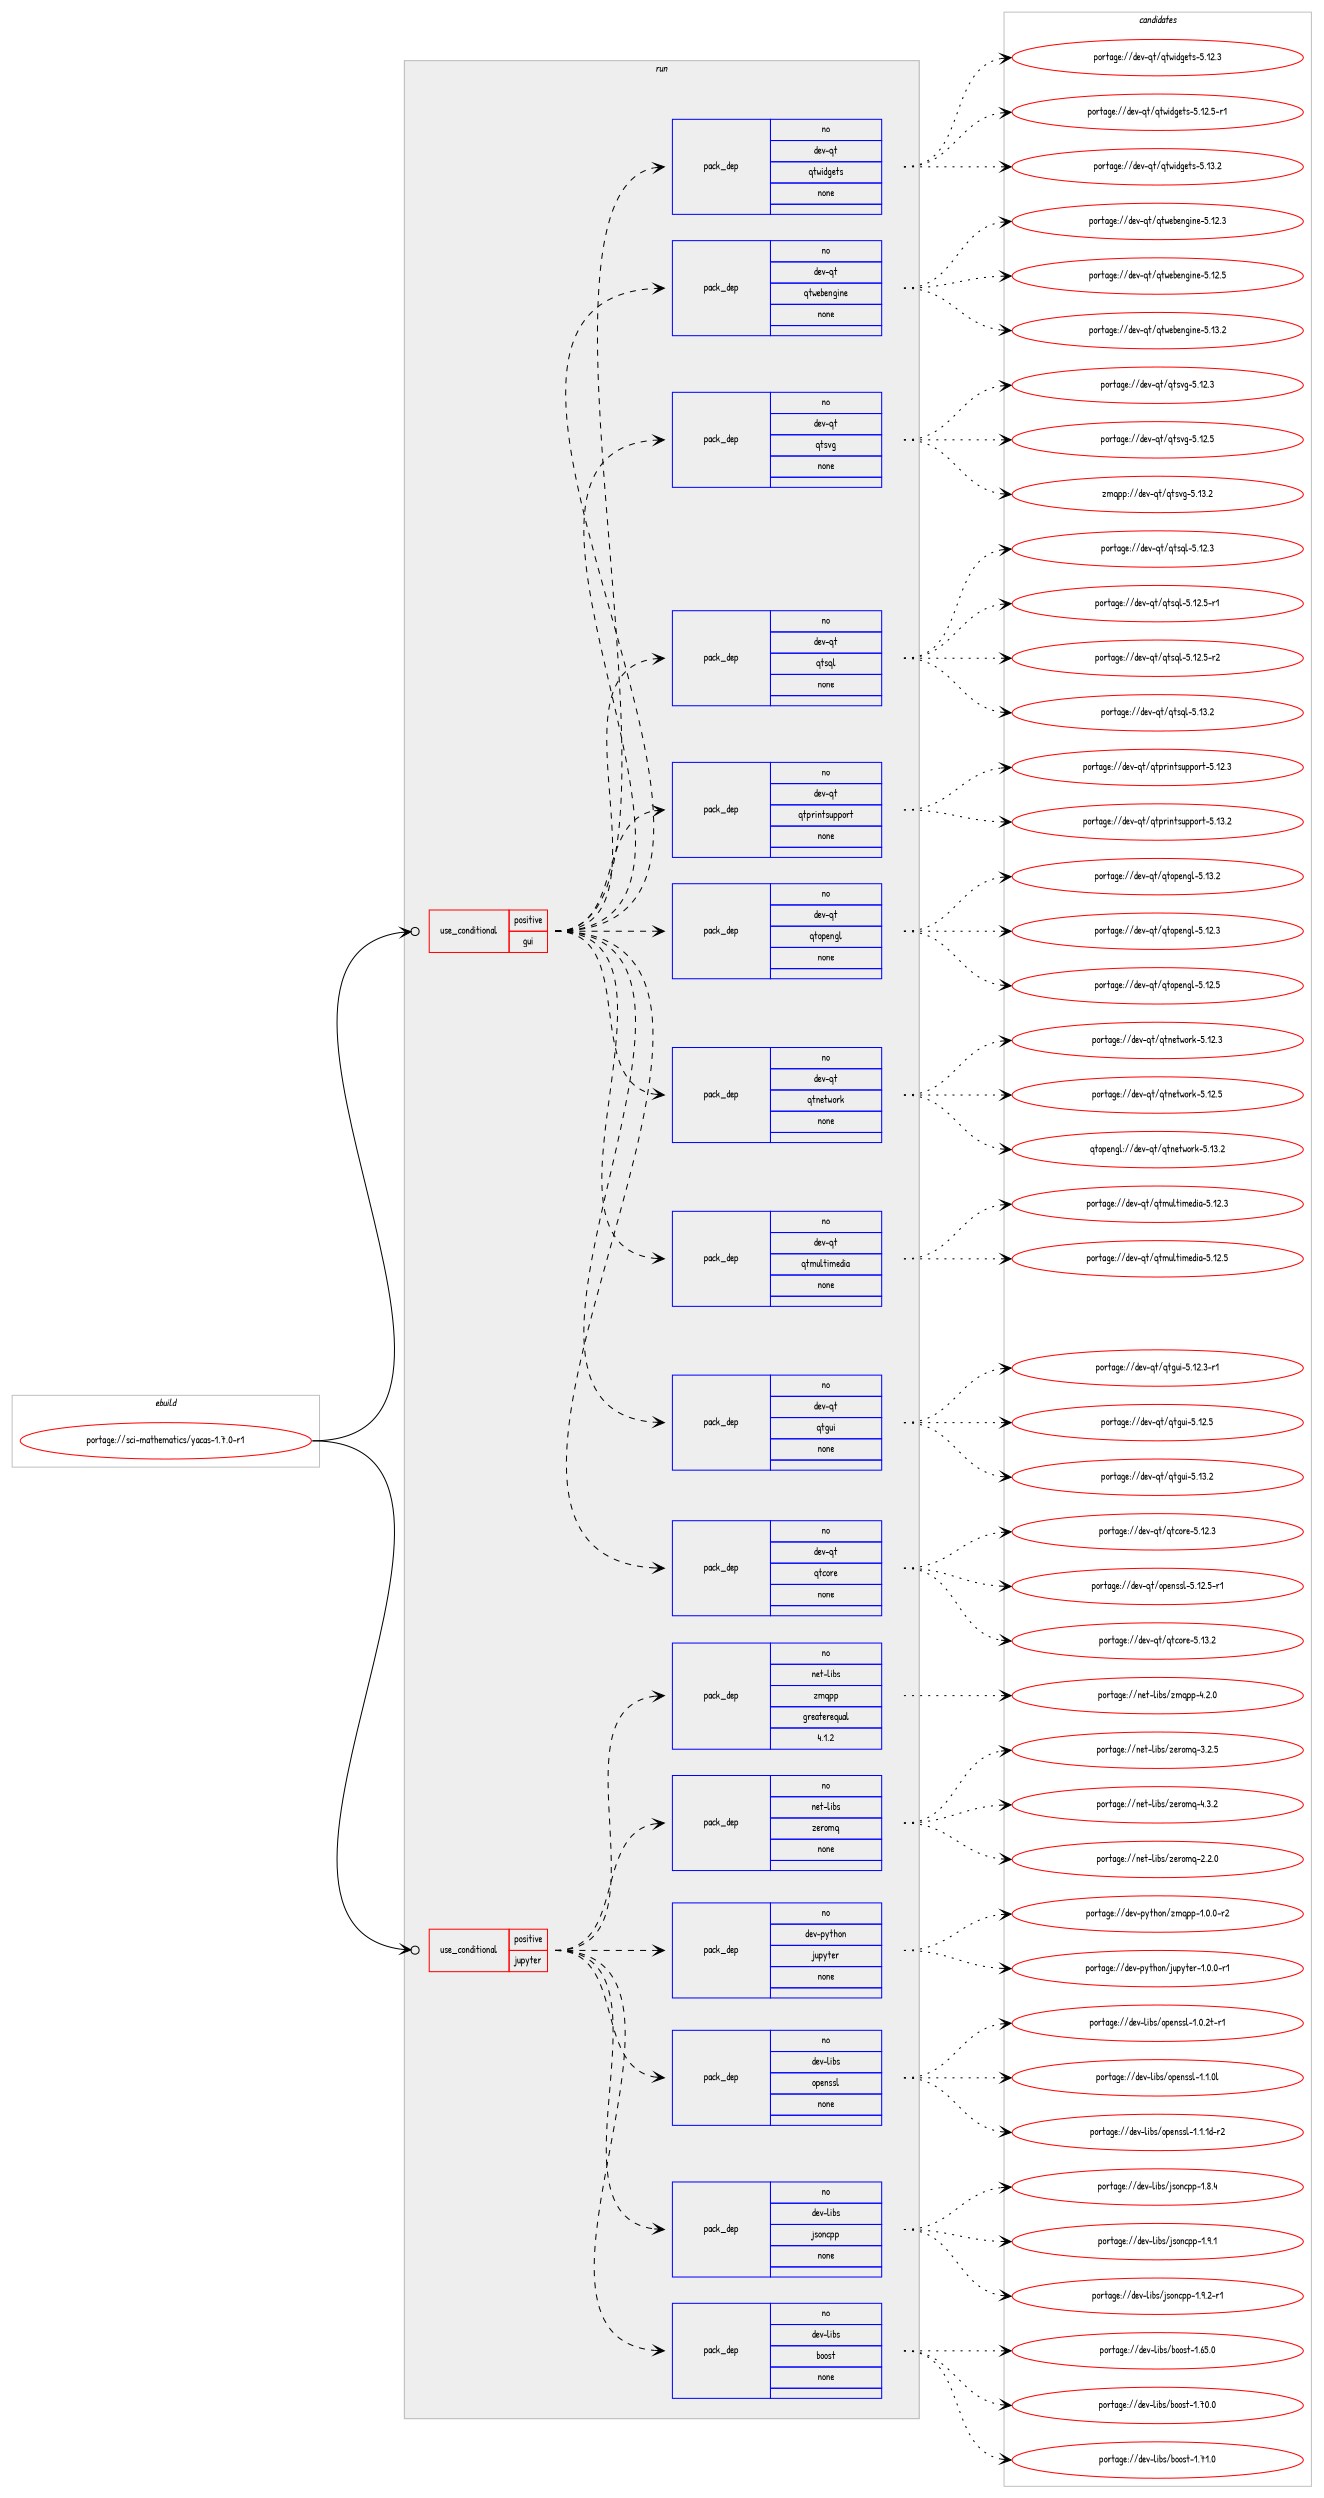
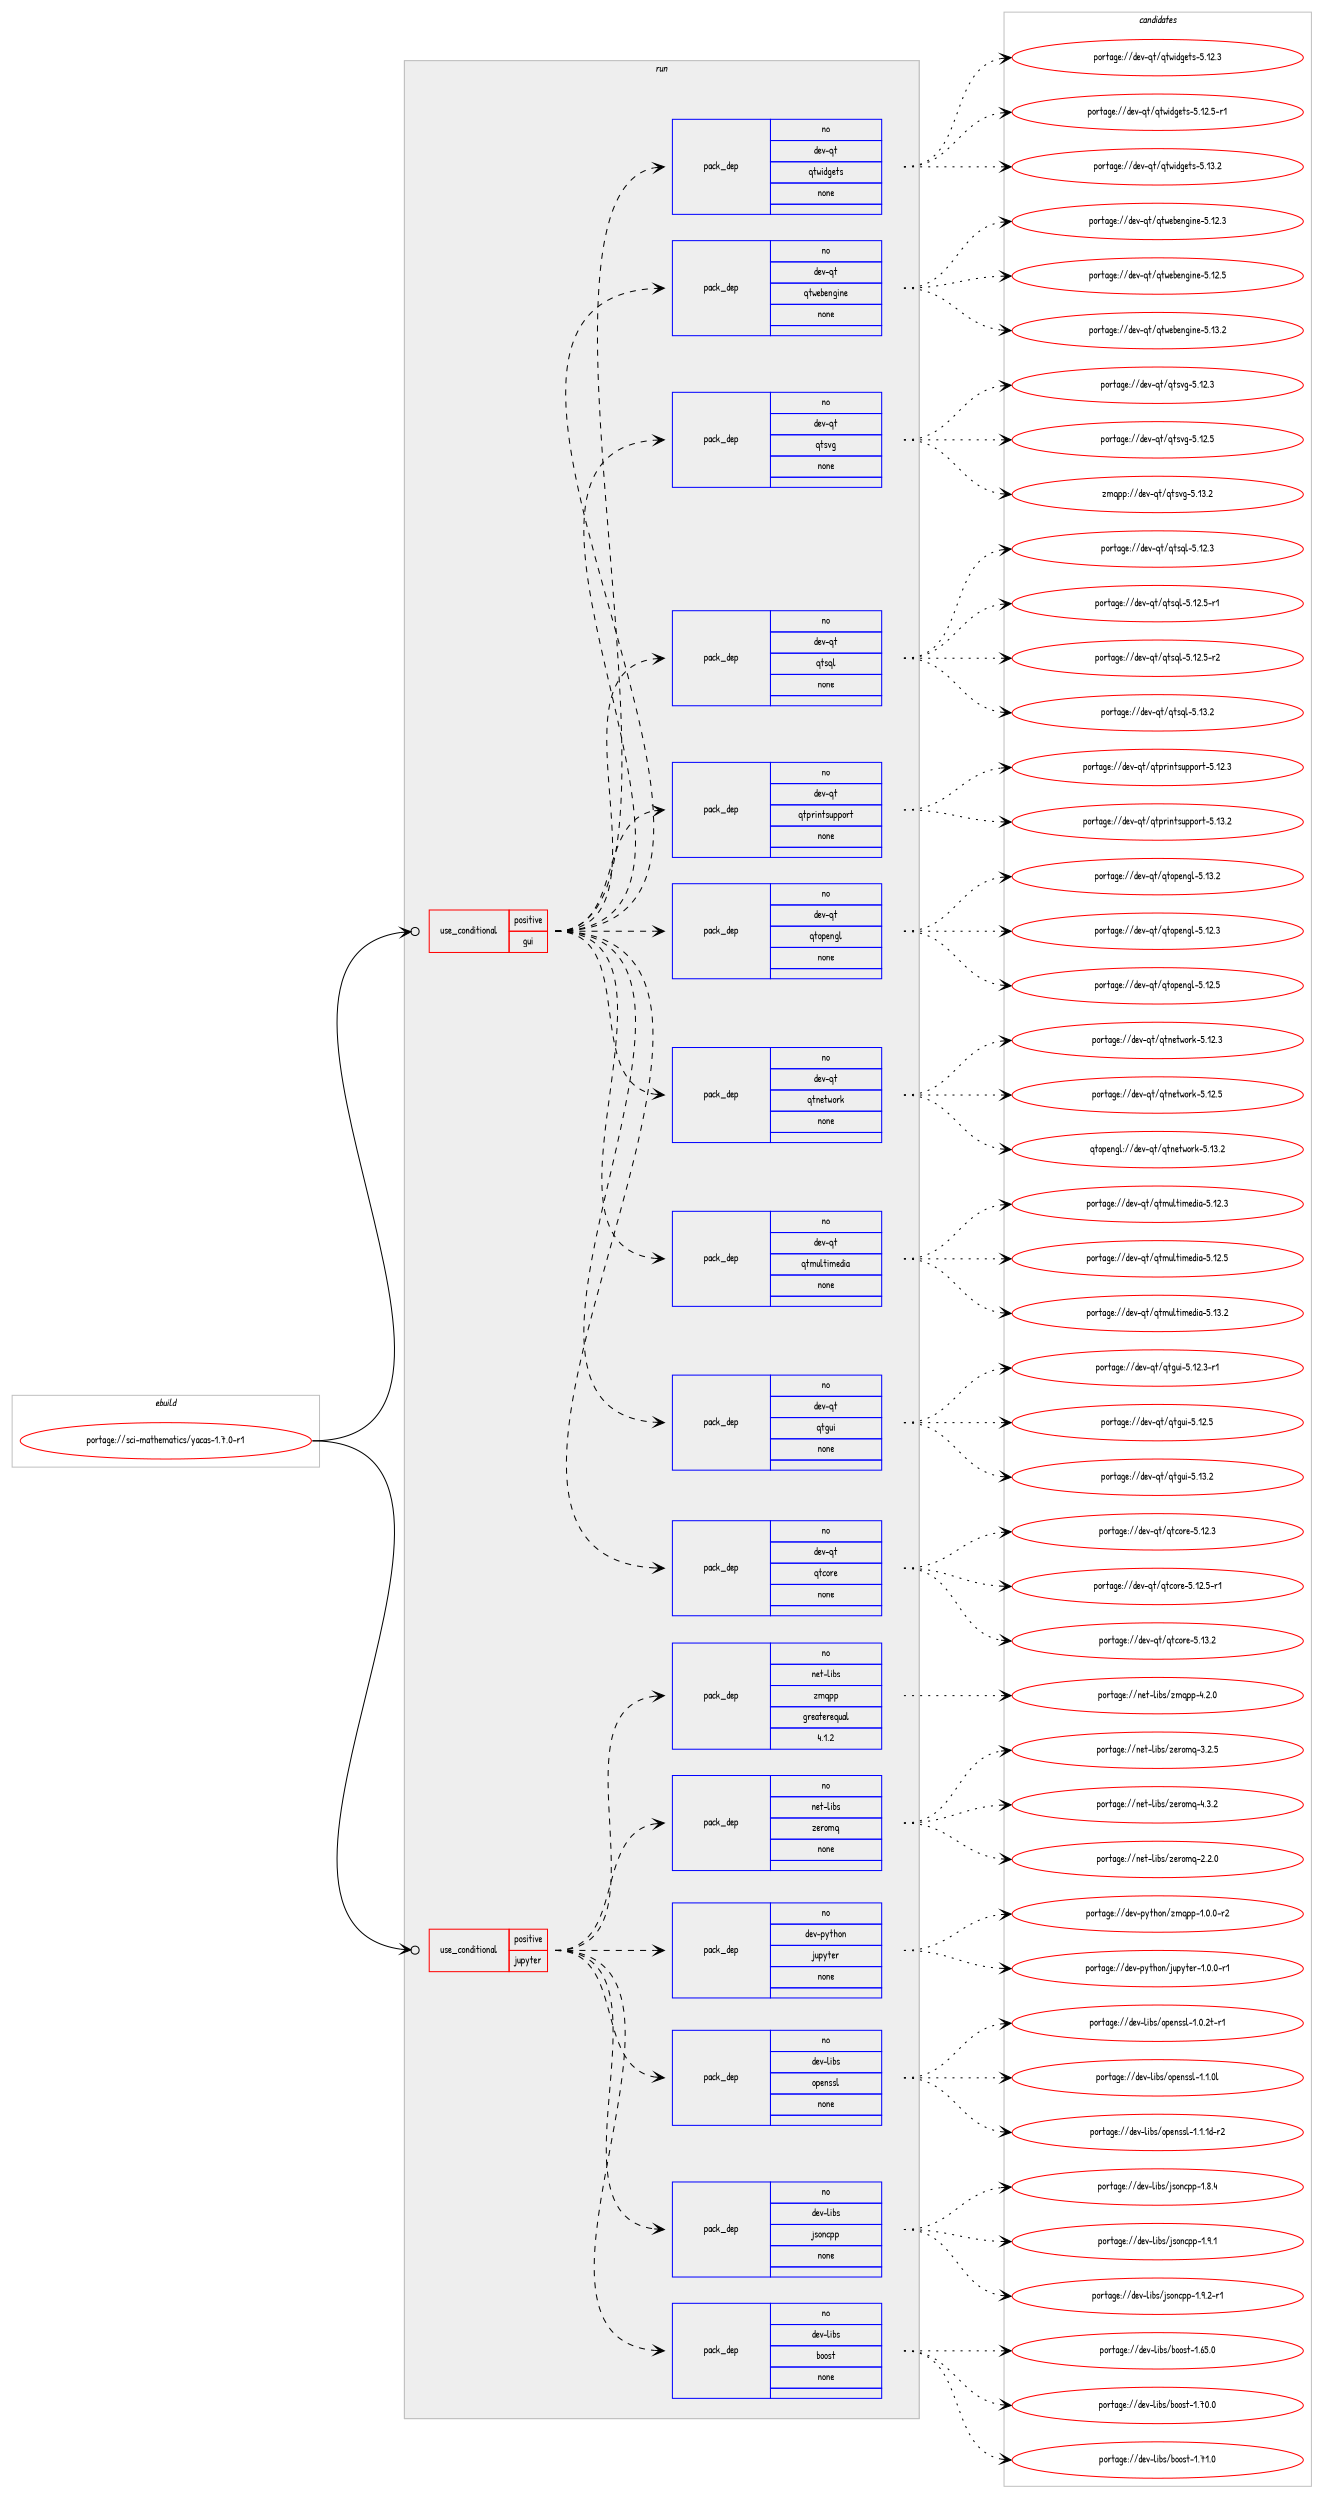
none -> (1158, 1313)
(1158, 1586) -> (1158, 1586)
